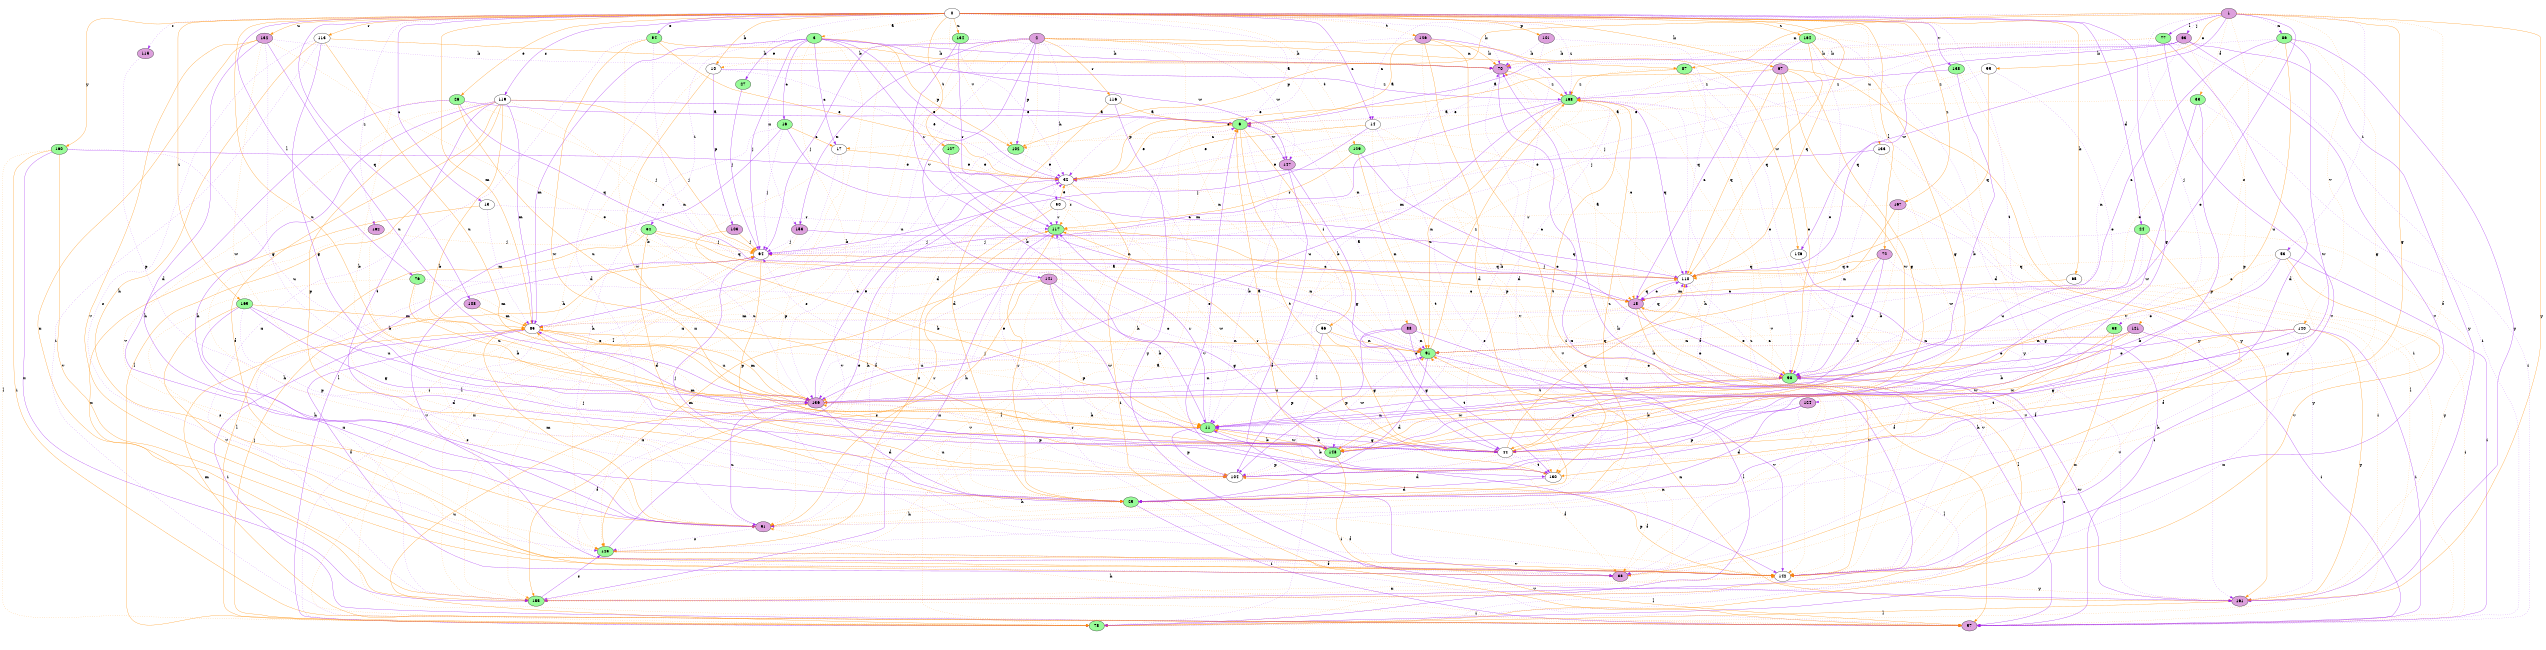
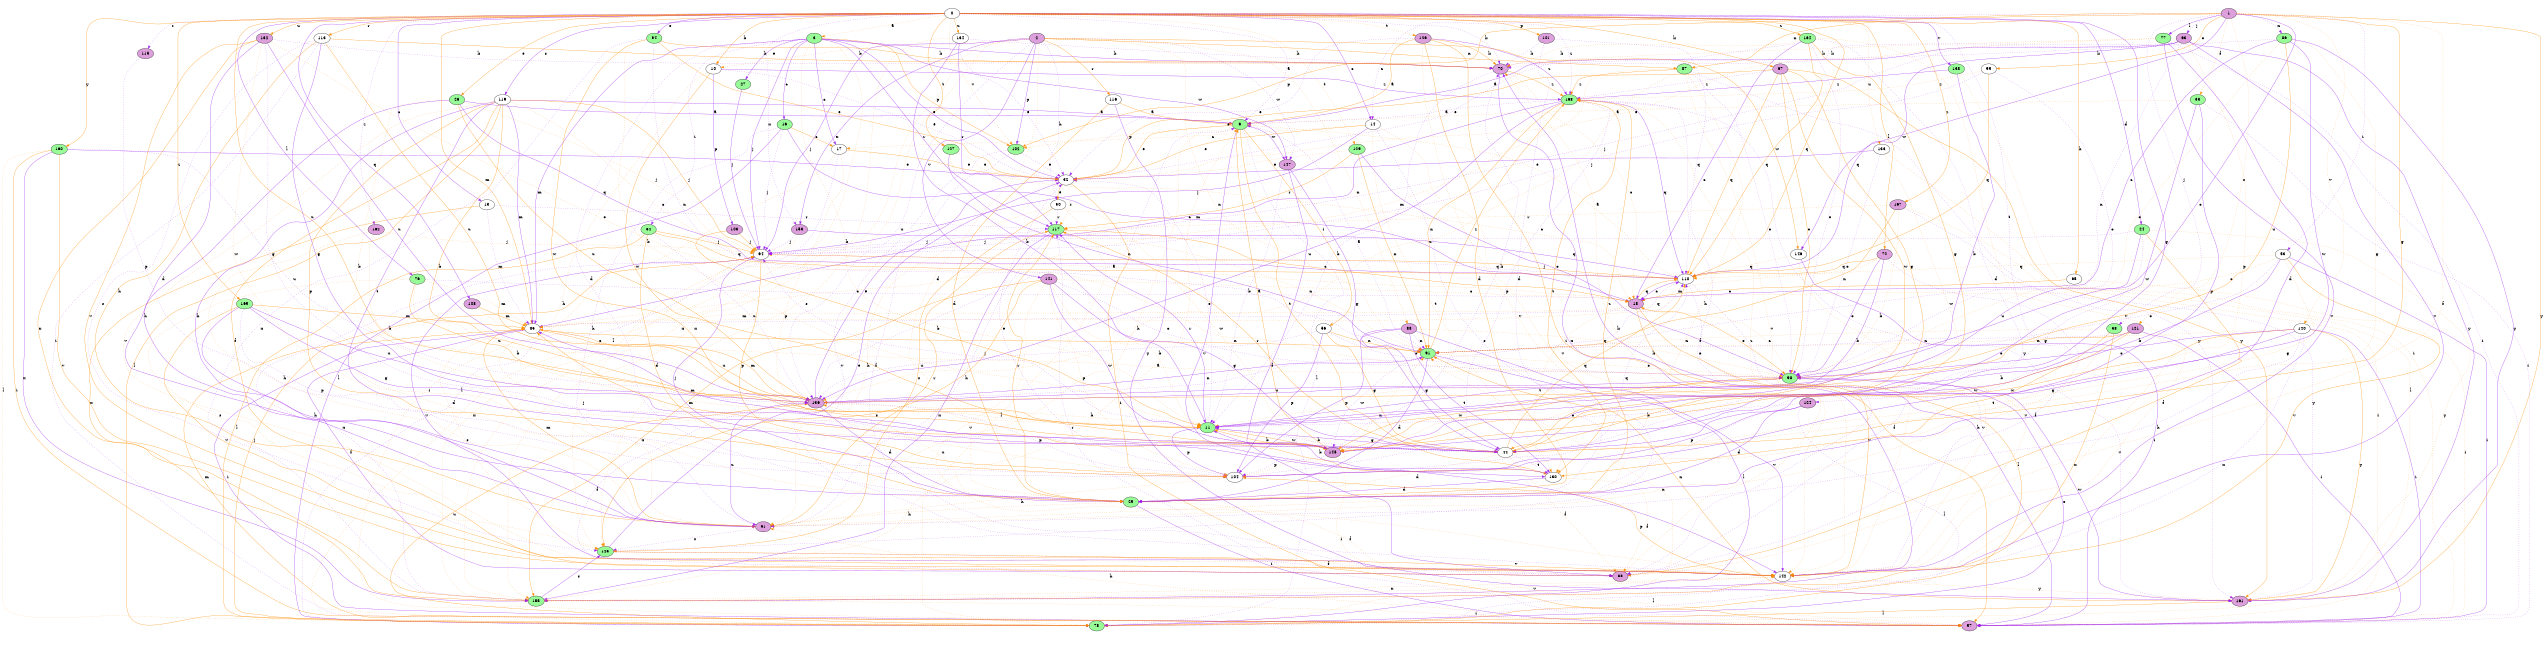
(960, 38) -> (960, 38)
(1062, 194) -> (1059, 190)
(1333, 452) -> (1333, 452)
(1582, 597) -> (1582, 597)
